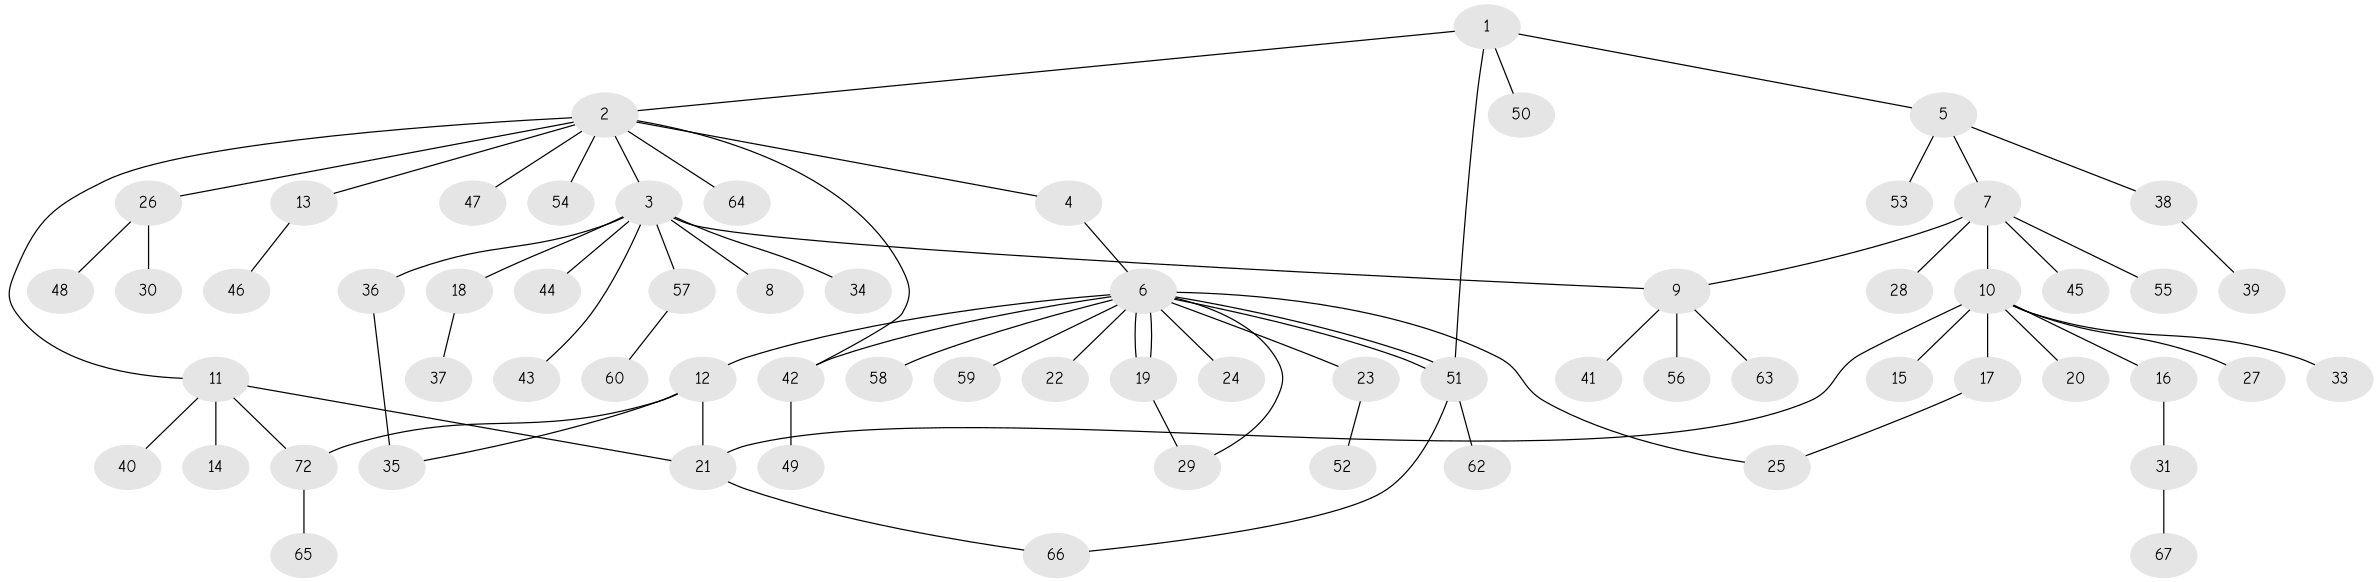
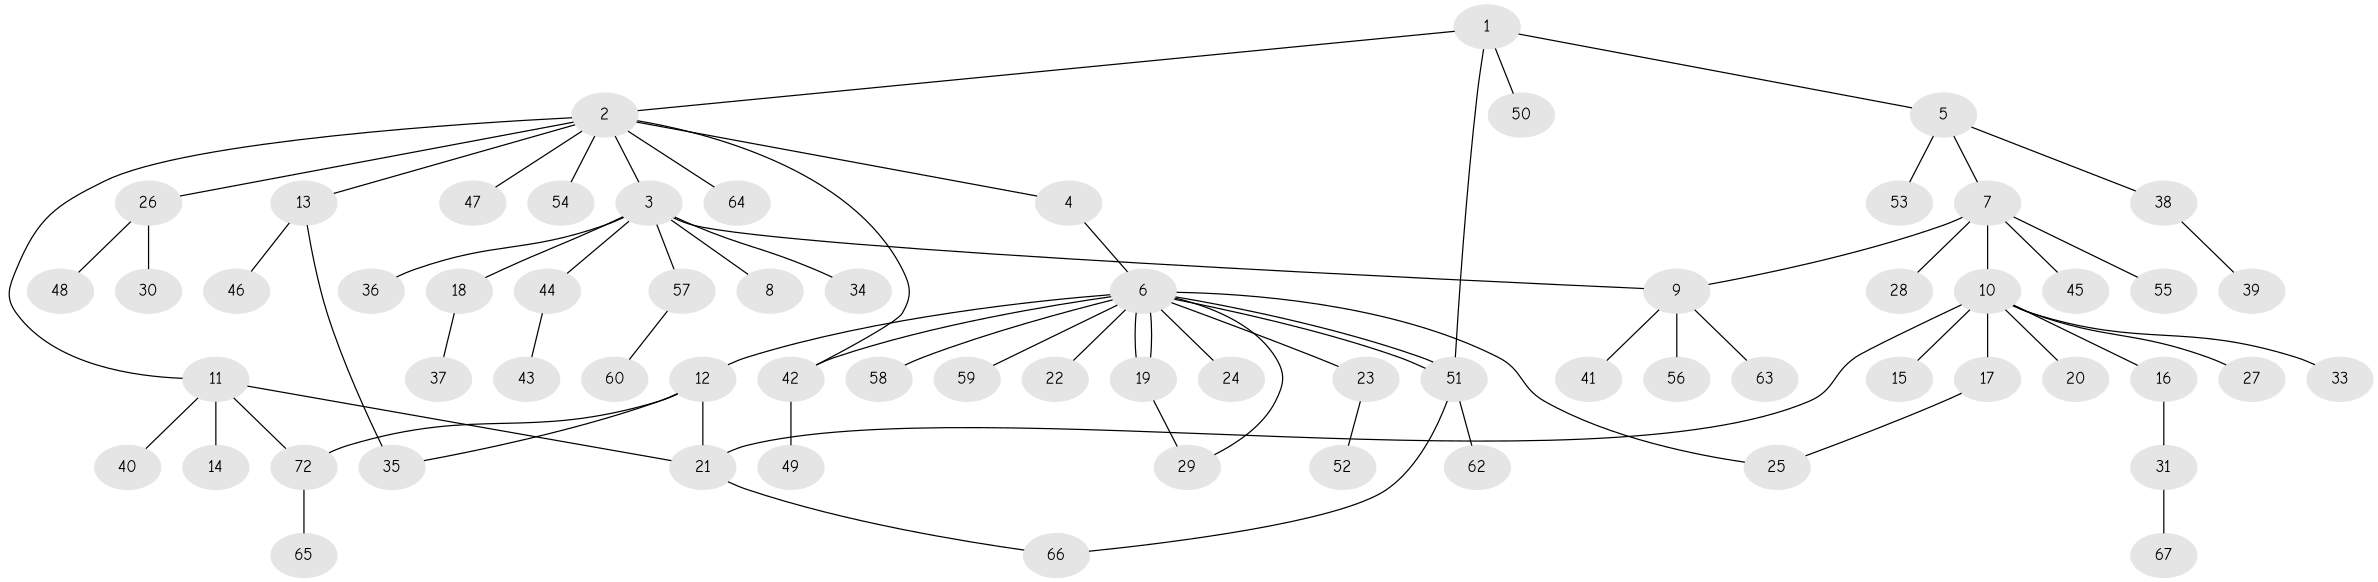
(601, 299) -> (537, 335)
(382, 379) -> (336, 339)
